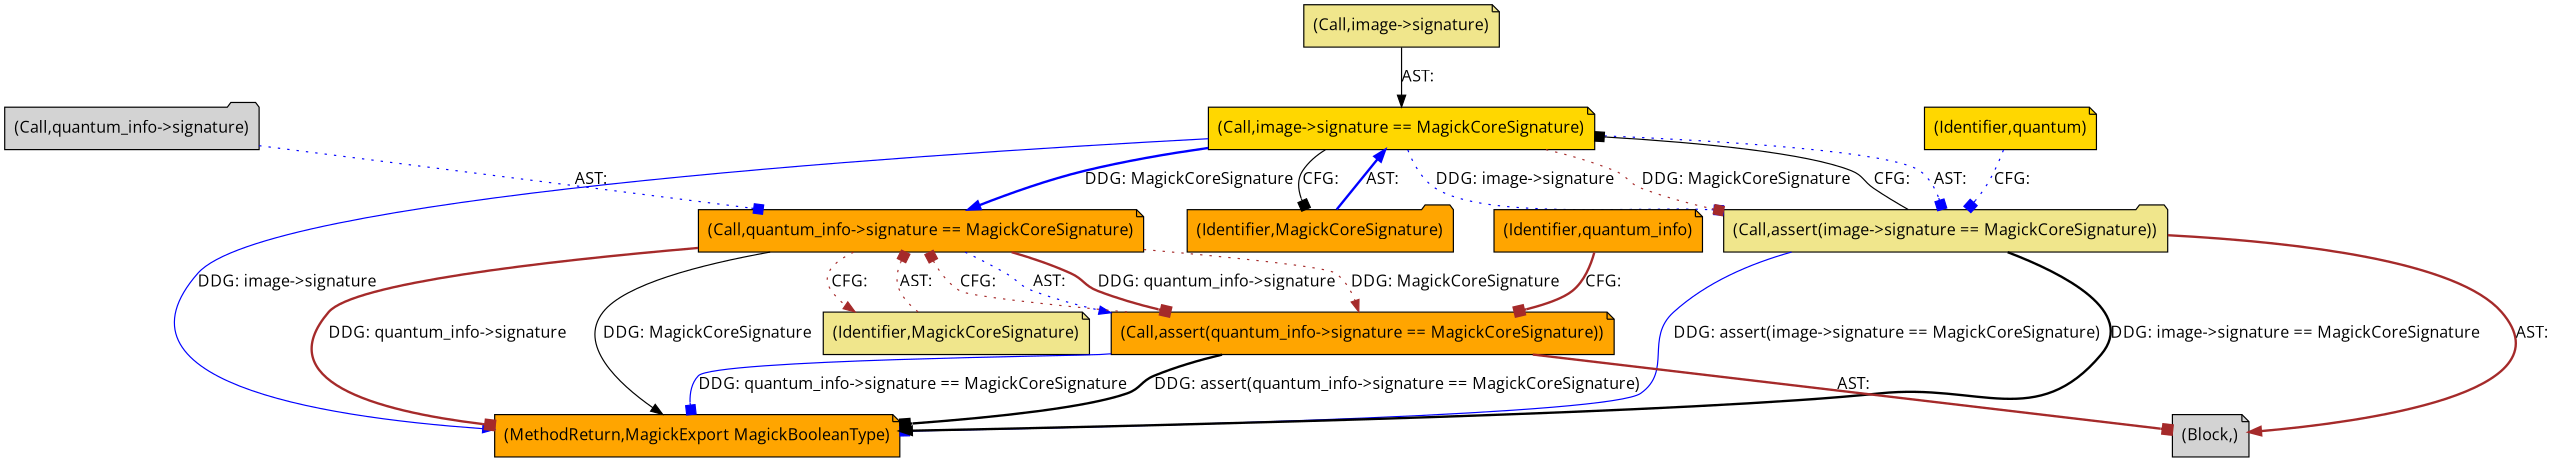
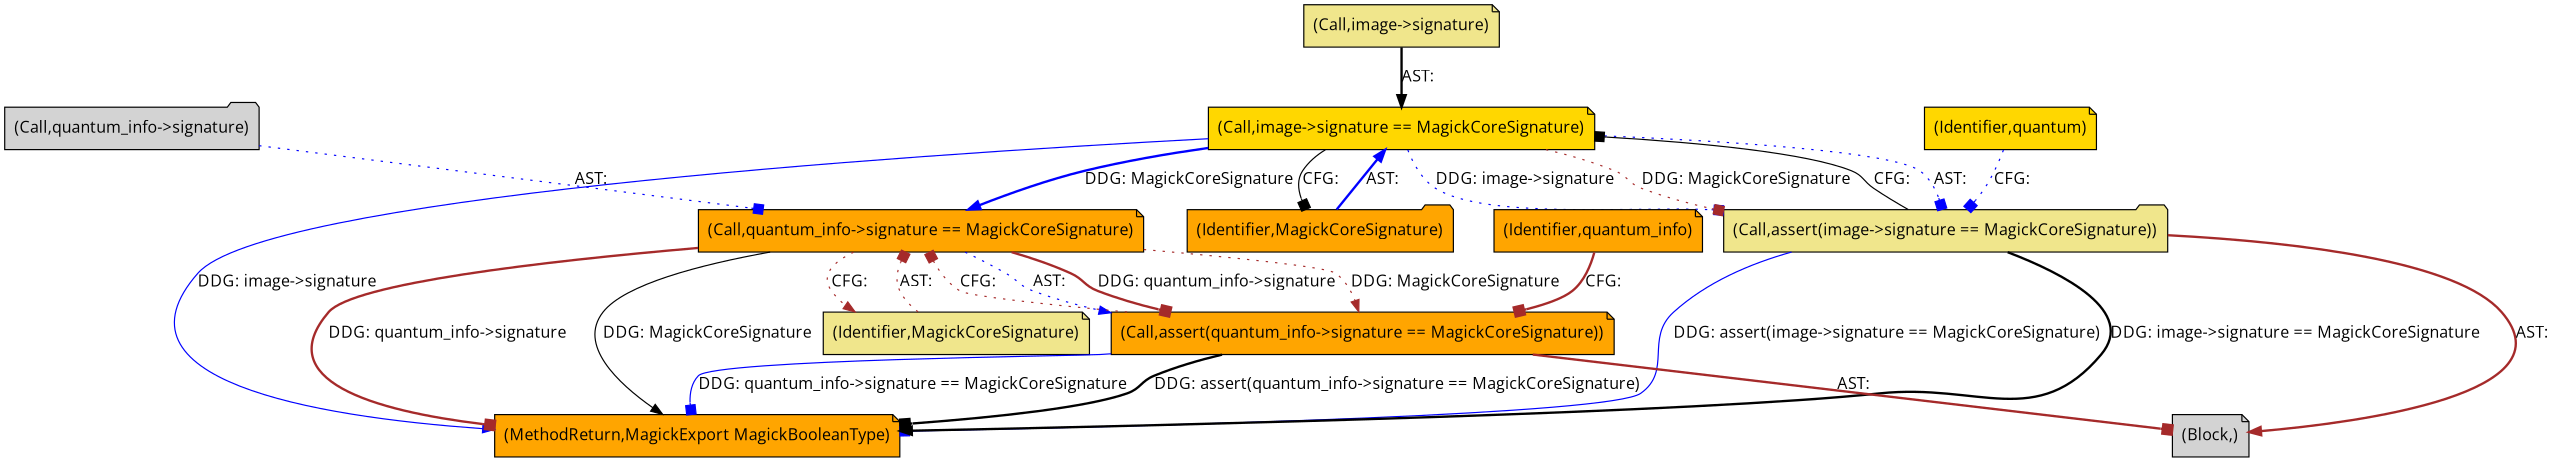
(1402, 71) -> (1402, 71)
